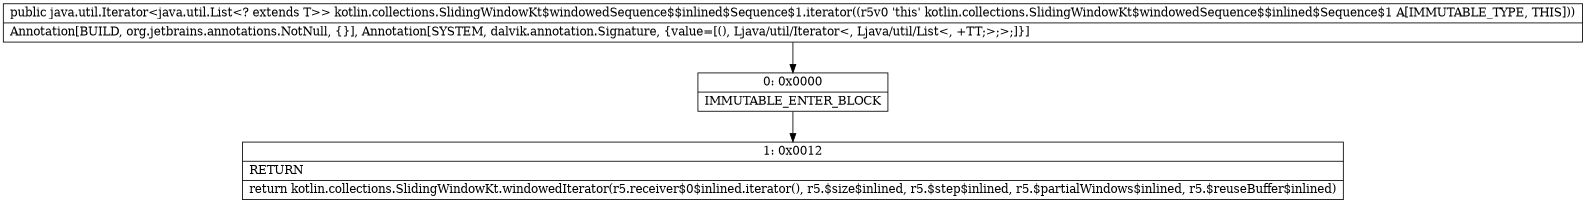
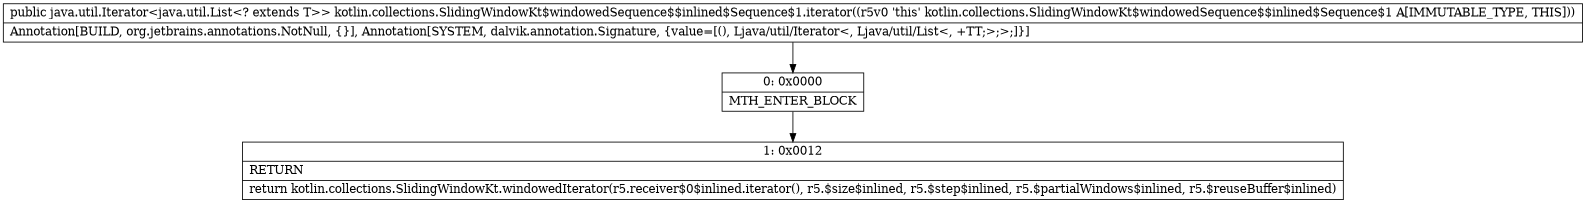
(793, 101) -> (793, 101)
